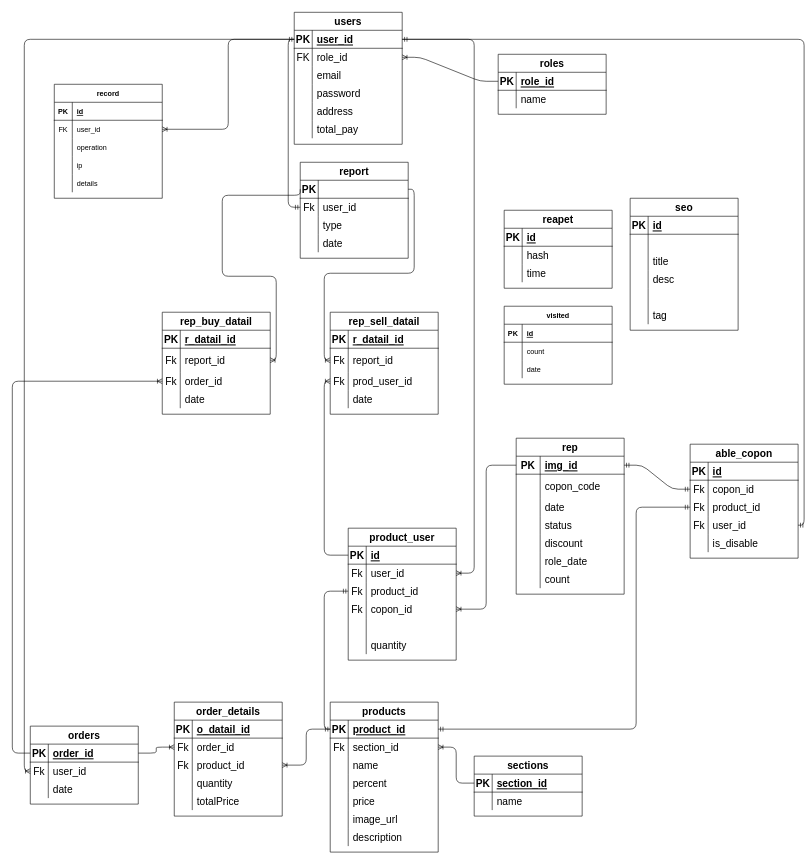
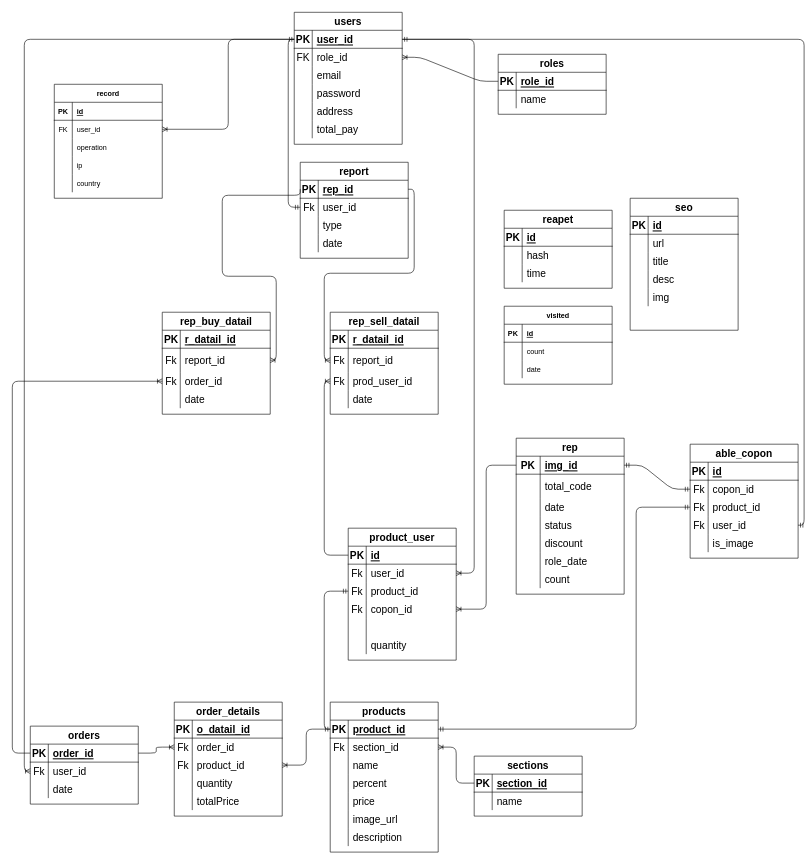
(89, 184) -> (91, 184)
none -> (363, 189)
none -> (693, 243)
none -> (693, 297)
(693, 315) -> none
(573, 487) -> (572, 487)
(737, 544) -> (733, 544)
